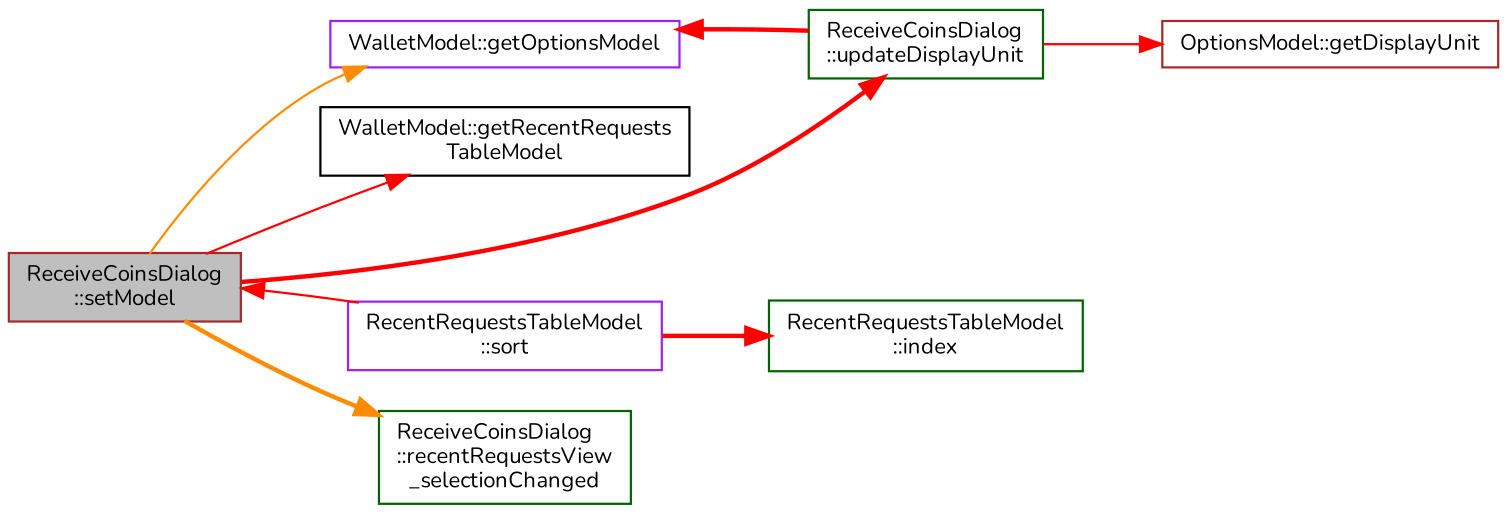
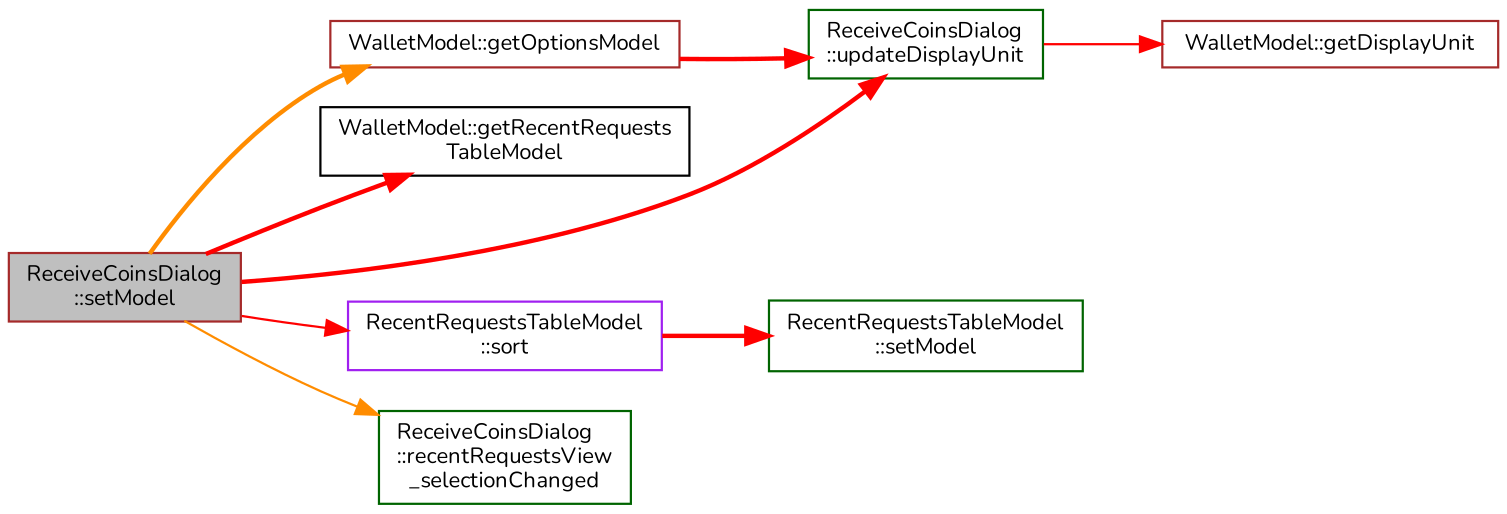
(755, 30) -> (732, 59)
(505, 44) -> (505, 44)
(1330, 44) -> (1330, 44)
(236, 152) -> (236, 152)
(296, 217) -> (296, 217)
(311, 296) -> (283, 322)
(926, 336) -> (926, 336)
(269, 367) -> (269, 367)
